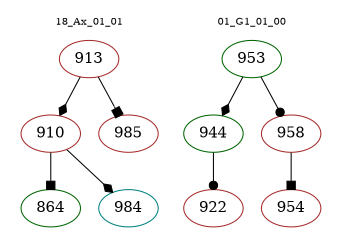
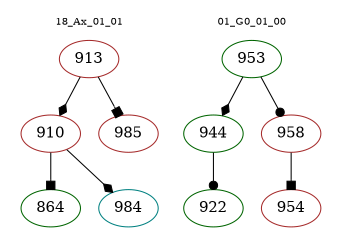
(252, 22) -> (252, 22)
(213, 208) -> (213, 208)
